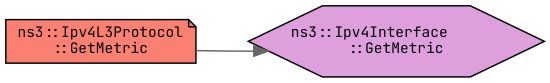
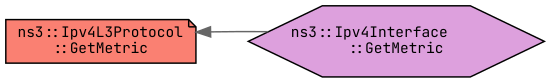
(225, 51) -> (240, 32)
